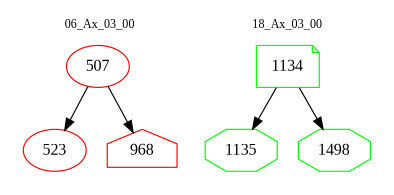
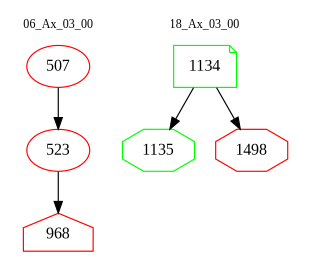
(118, 104) -> (58, 187)
(334, 150) -> (252, 150)
